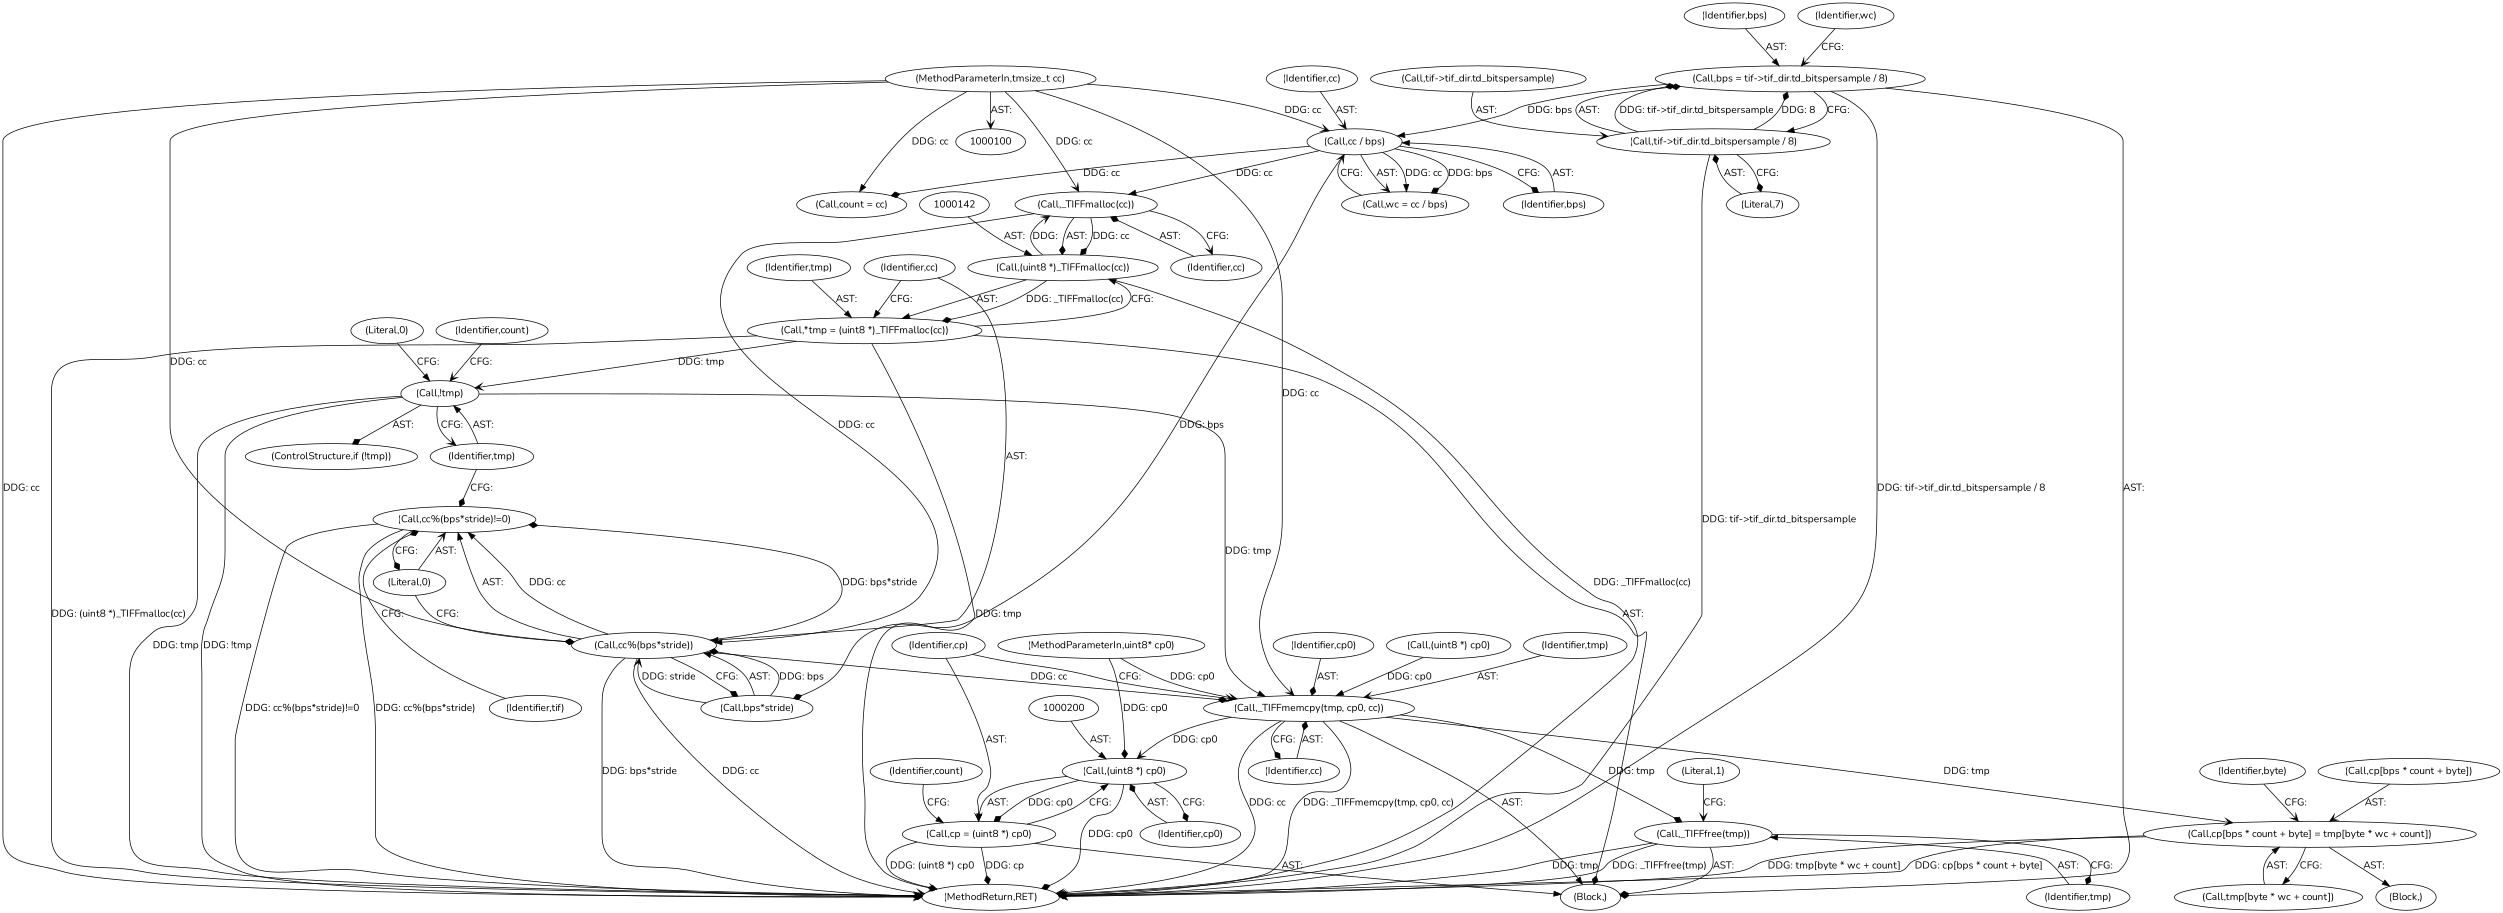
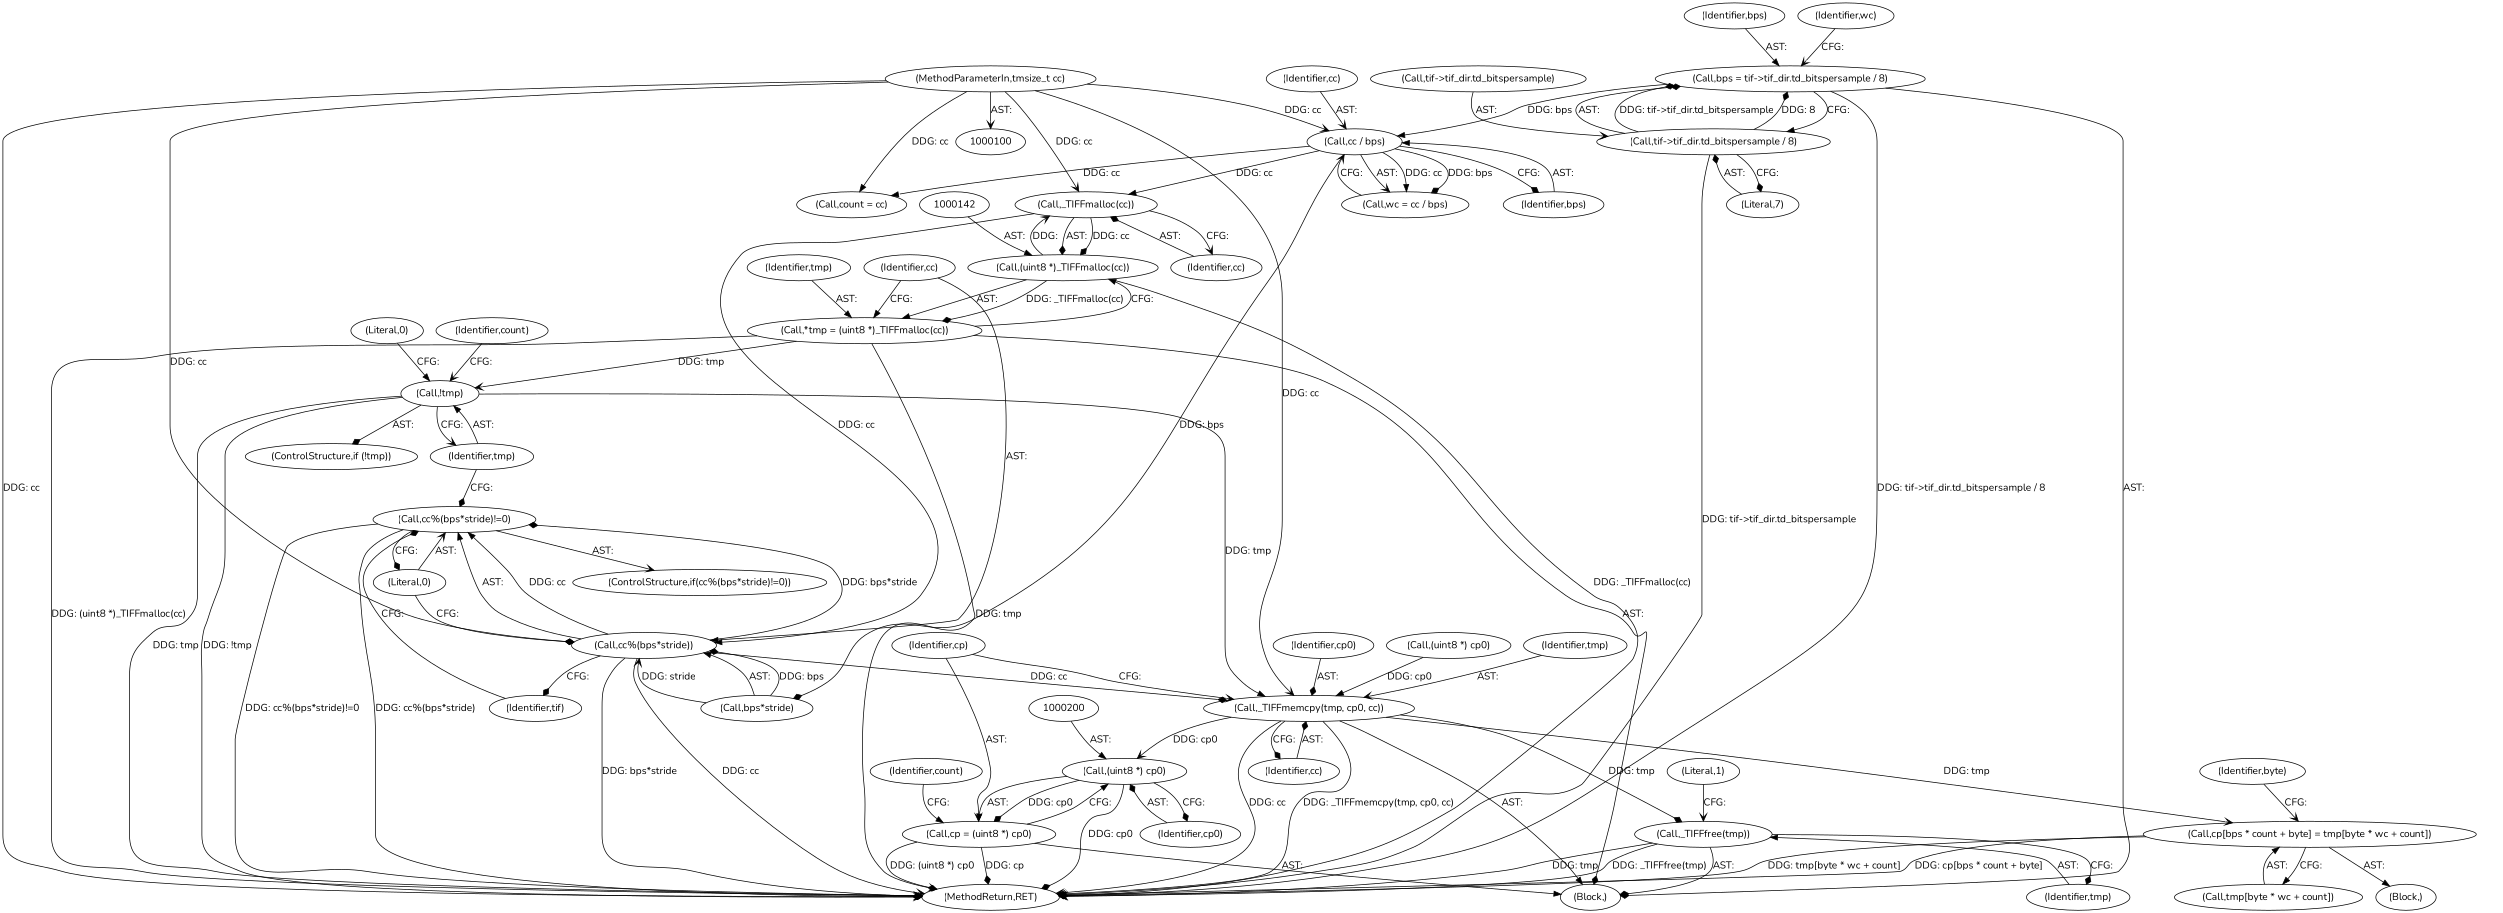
(1104, 167) -> (1104, 167)
none -> (700, 583)
(1101, 645) -> none
(702, 673) -> (572, 668)
(2409, 771) -> none
